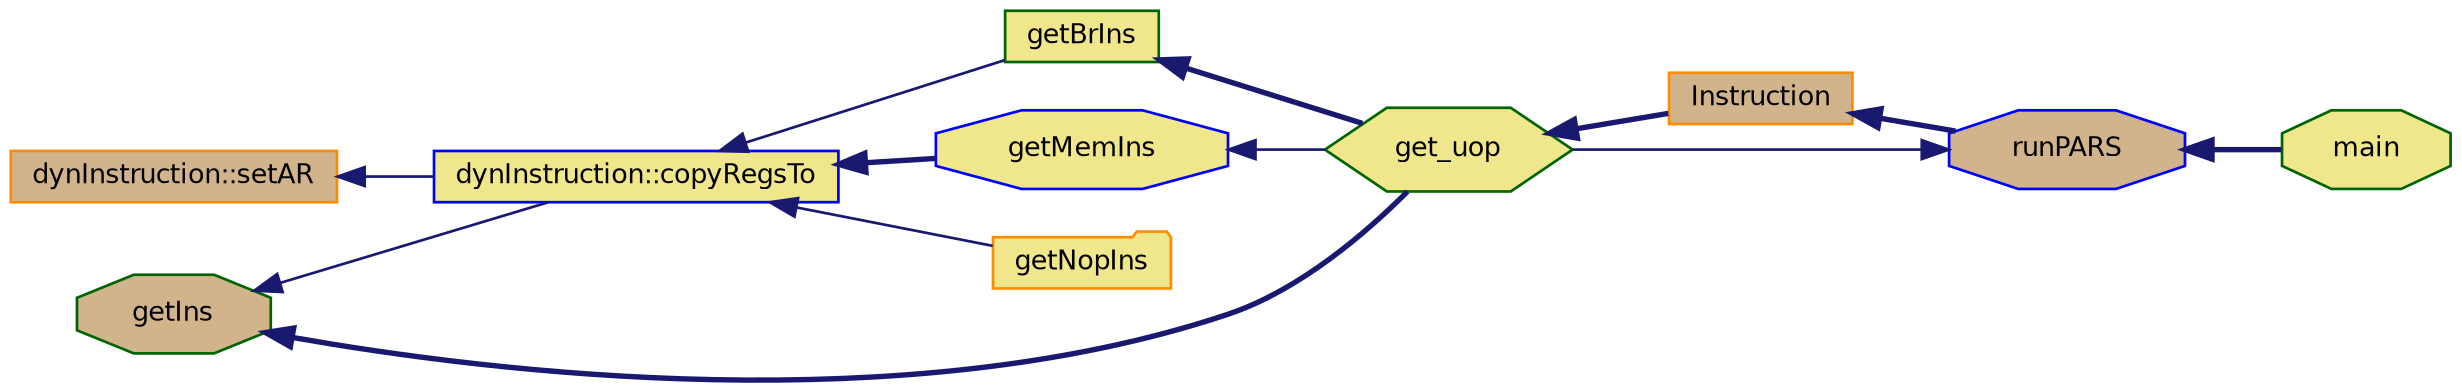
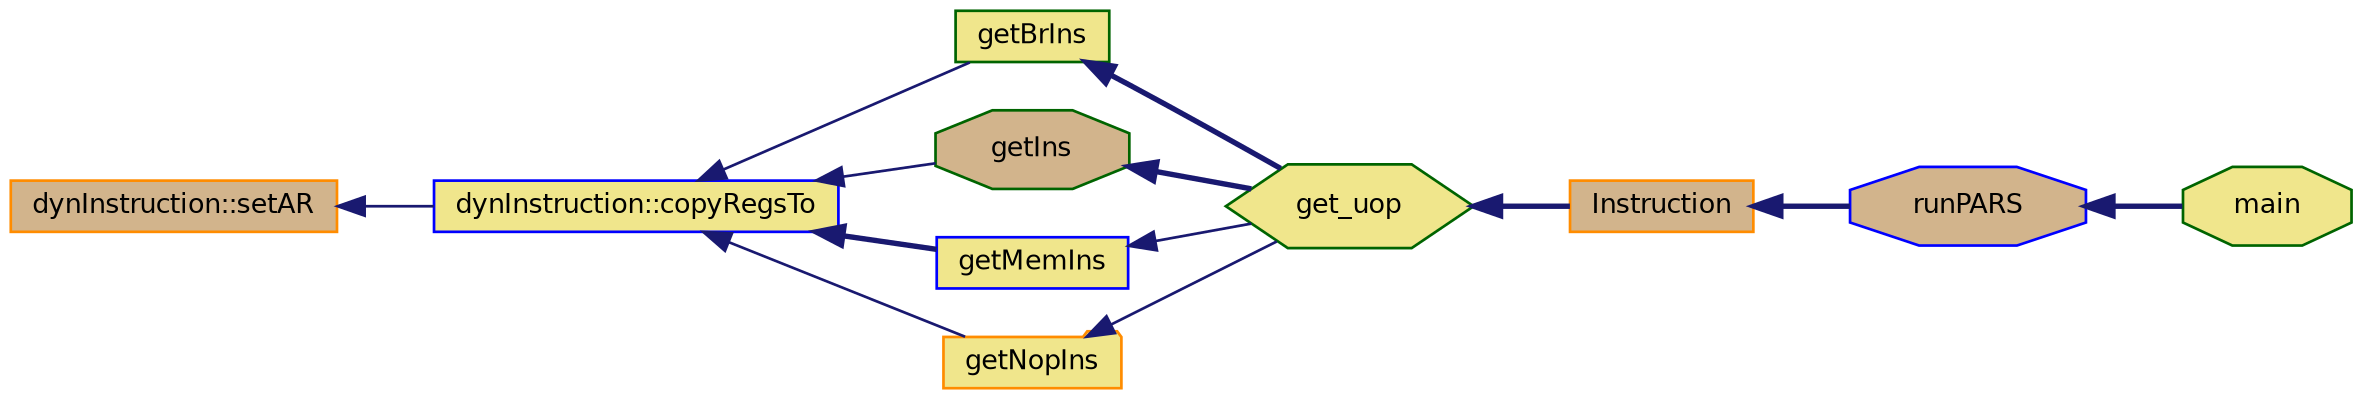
(1082, 150) -> (1032, 263)
(1747, 150) -> (1194, 283)
(414, 243) -> (889, 170)
